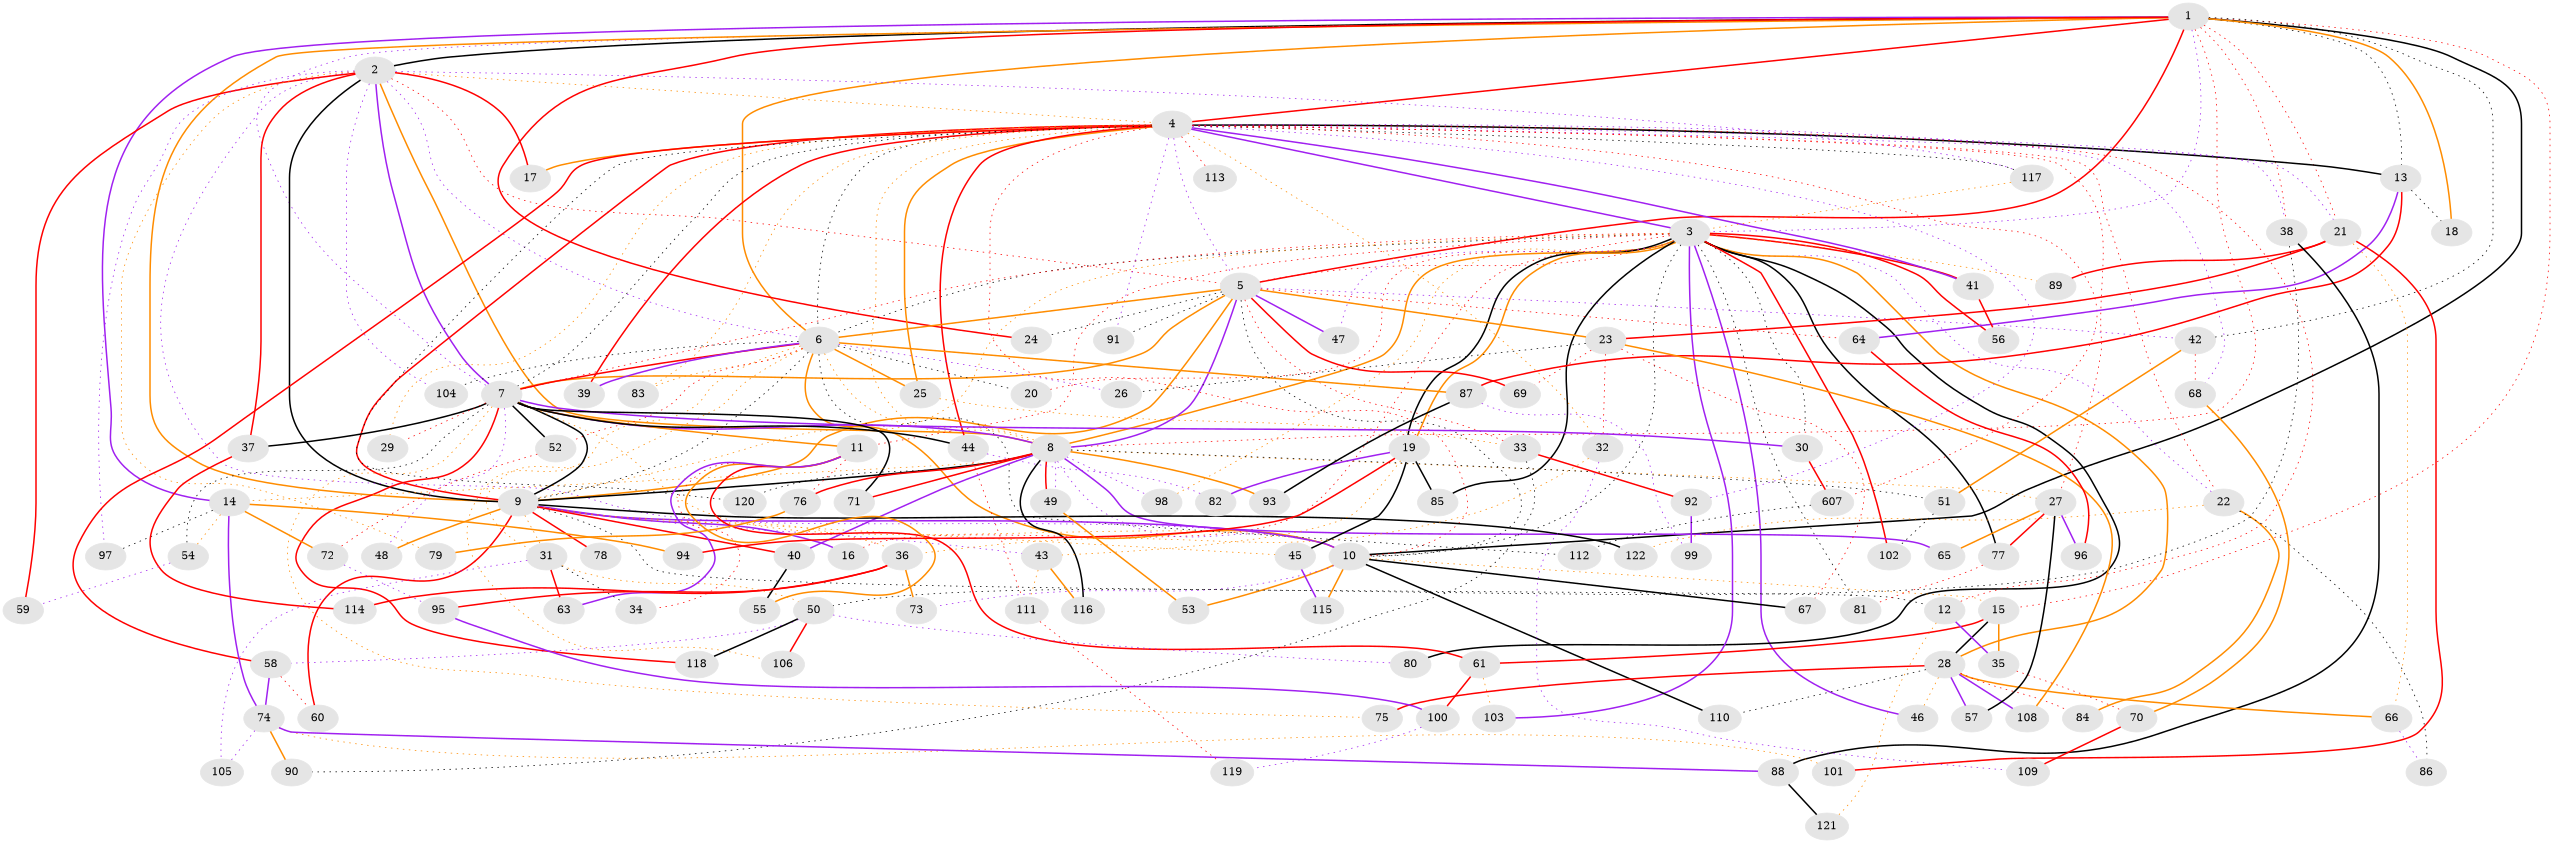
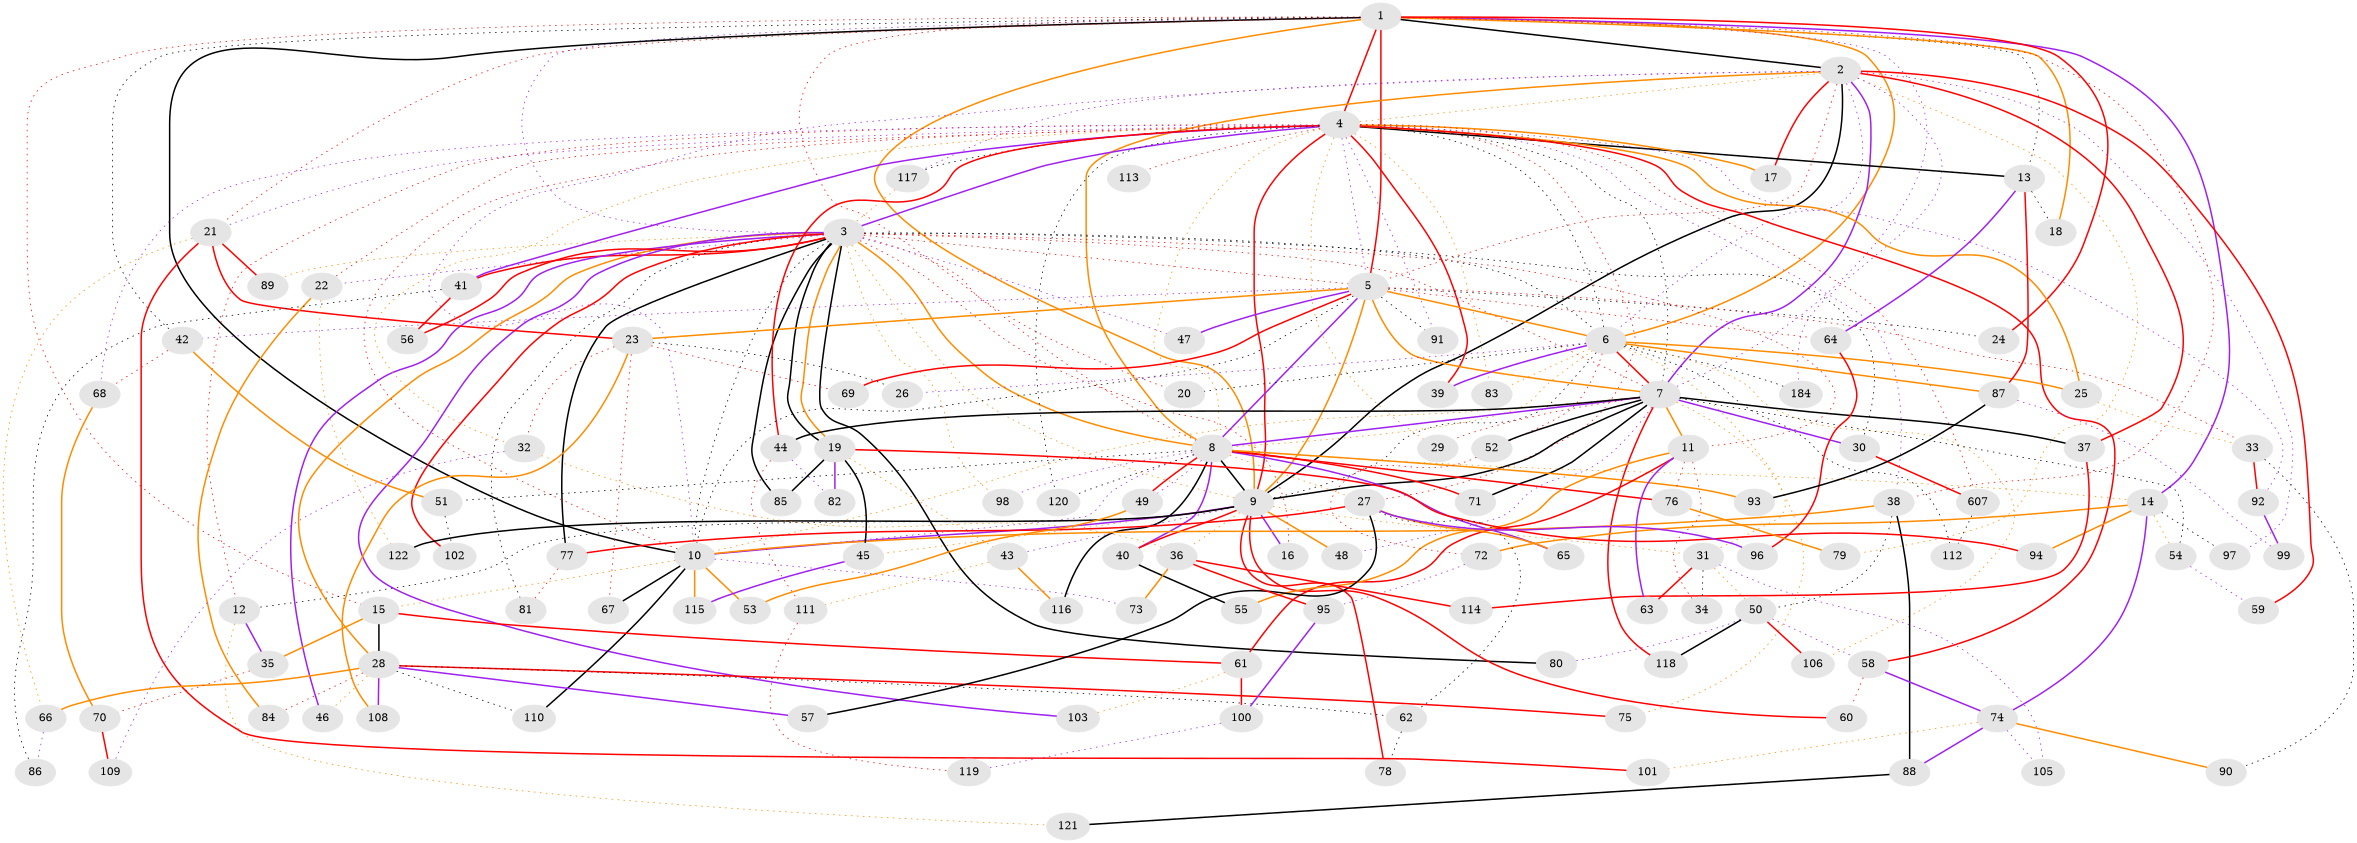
(446, 394) -> (1801, 394)
(983, 509) -> (1324, 531)
(2359, 608) -> (70, 381)
none -> (1406, 718)
